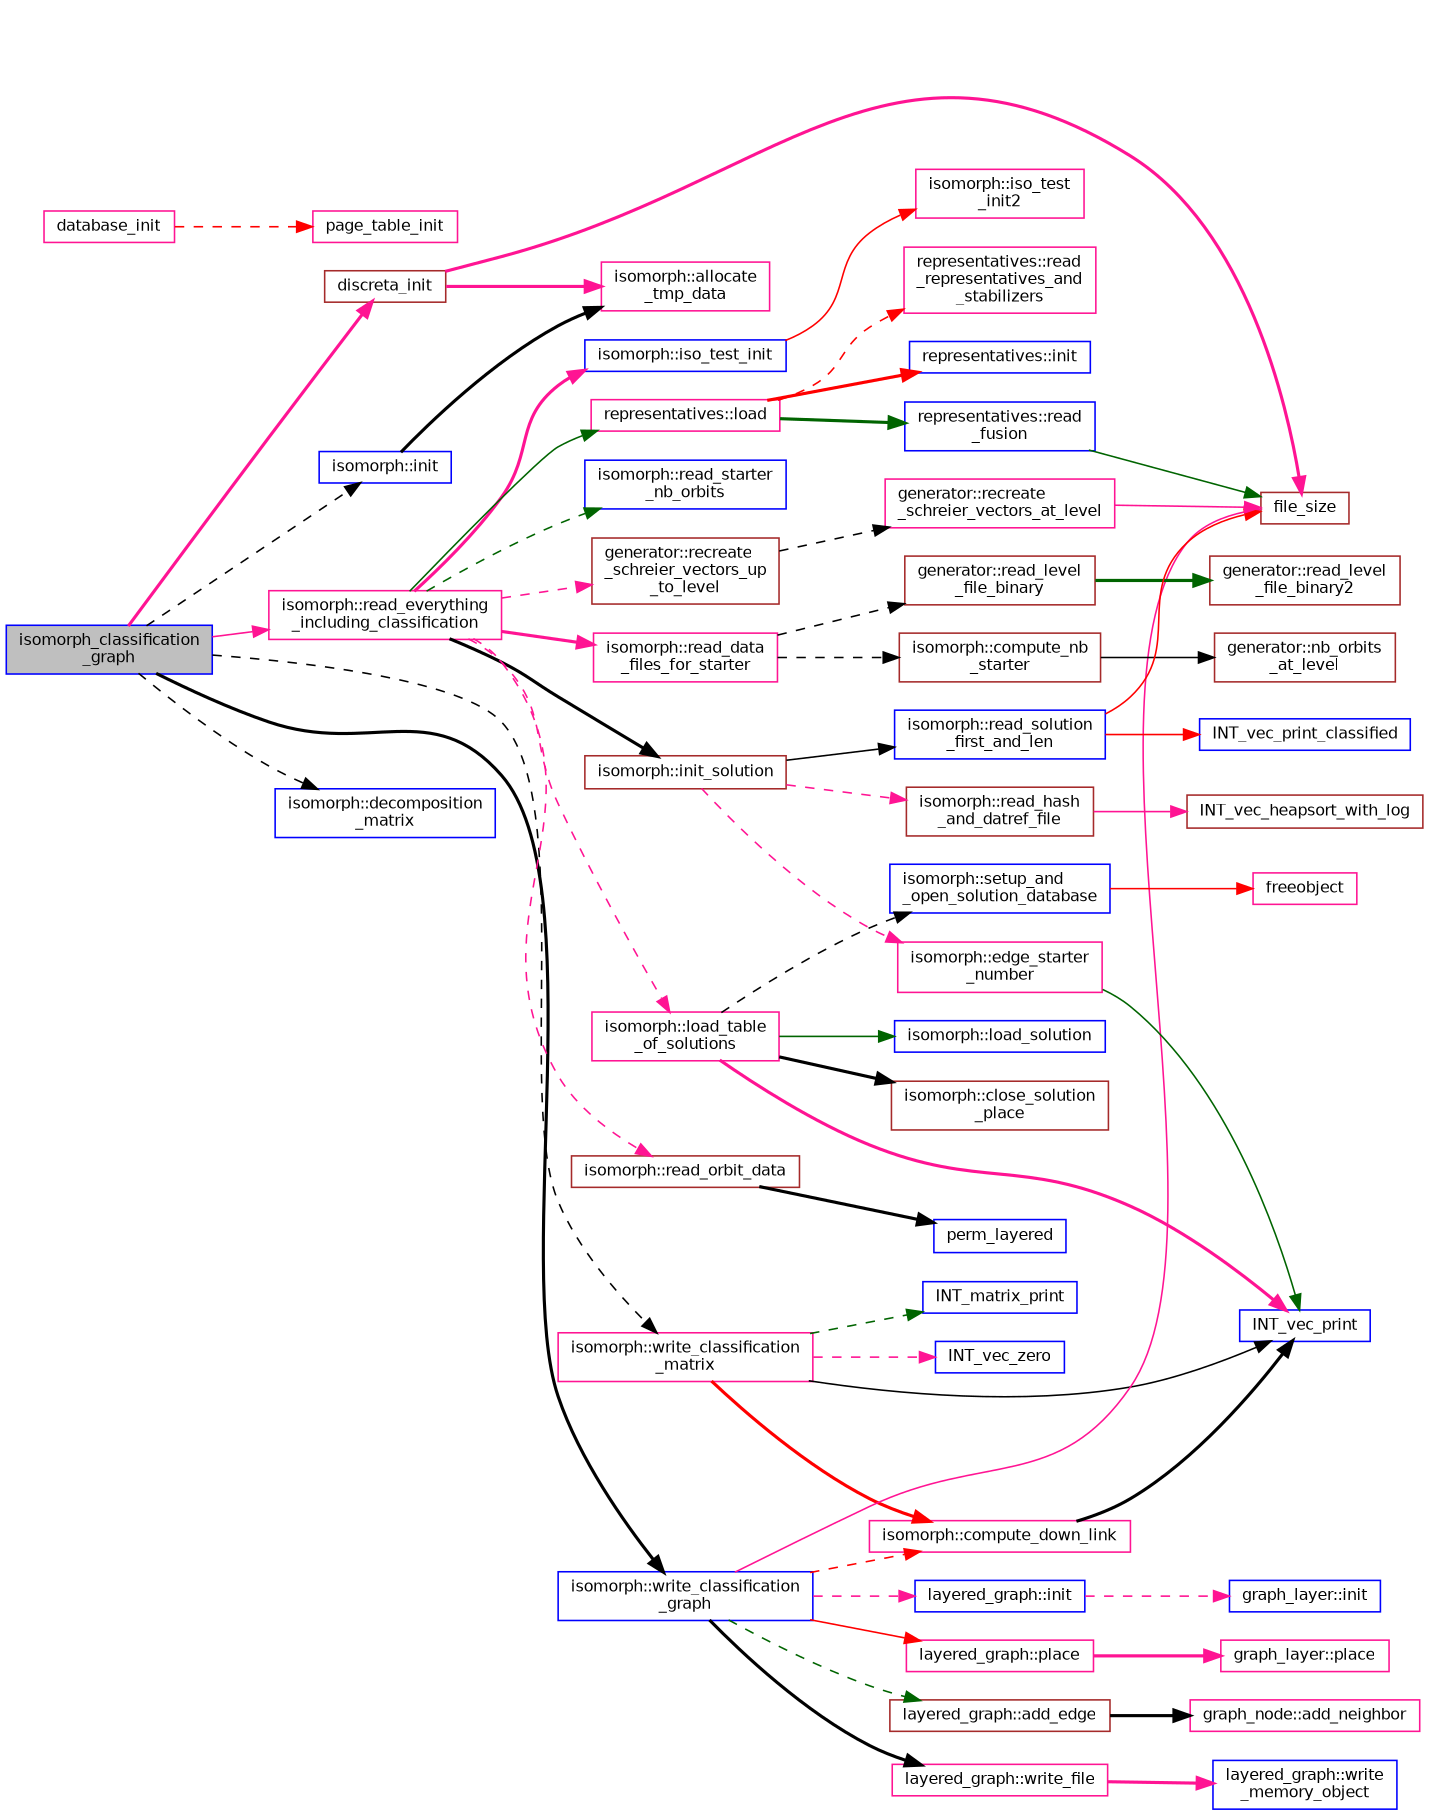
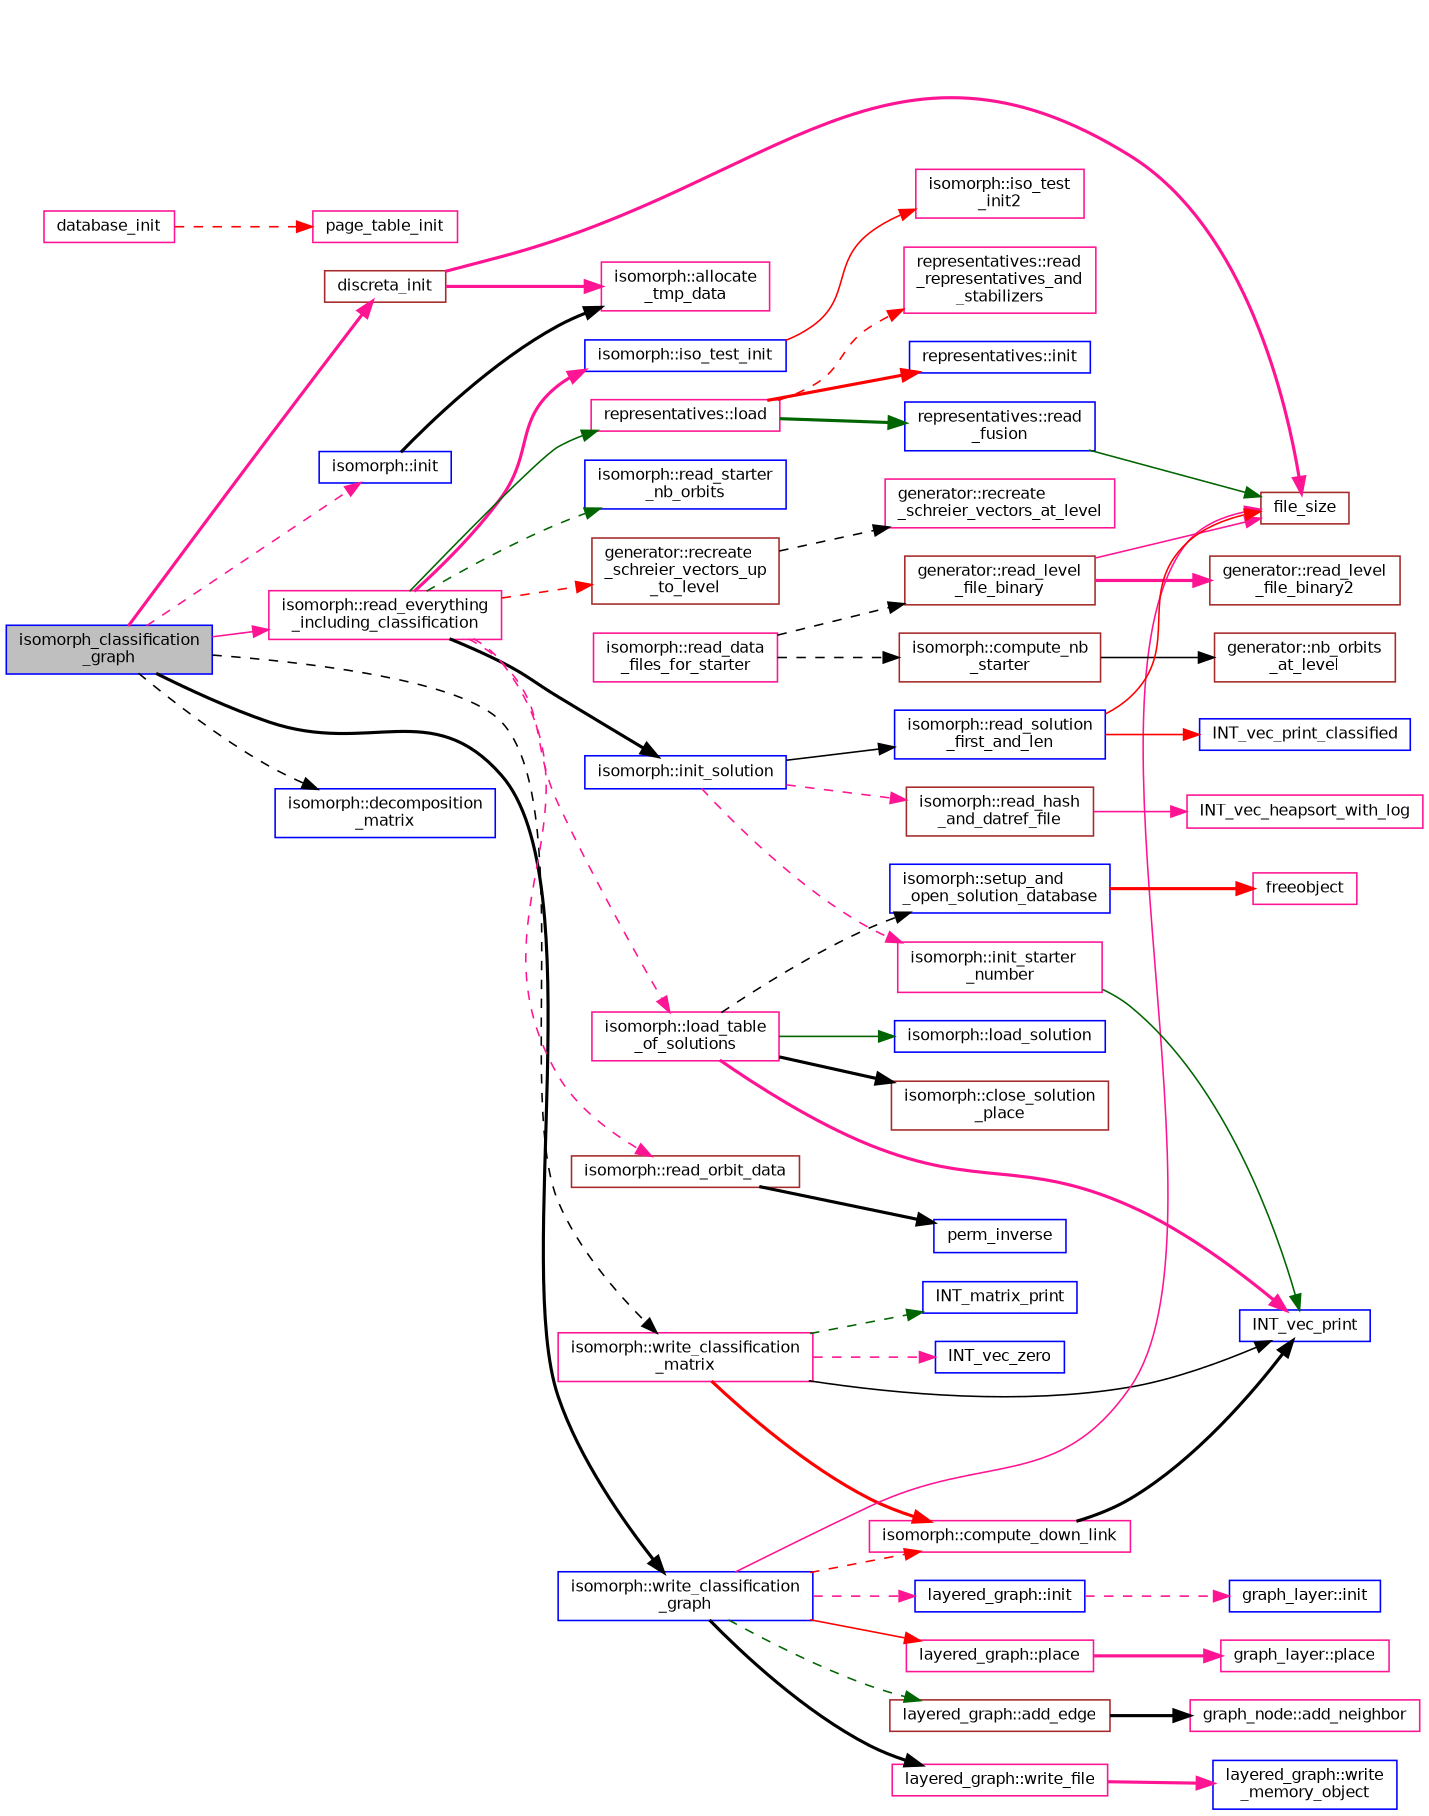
(1180, 506) -> (1170, 540)
(247, 559) -> (247, 559)
(1144, 580) -> (1144, 580)
(539, 593) -> (539, 593)
(540, 637) -> none
(685, 772) -> (685, 772)
(1305, 812) -> (1305, 812)
(1173, 889) -> (1173, 889)
(1000, 967) -> (1000, 967)
(1000, 1236) -> (1000, 1236)
